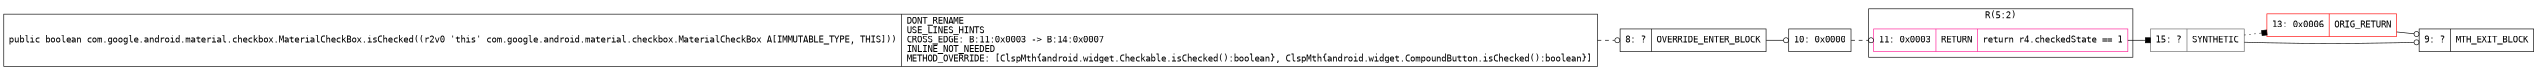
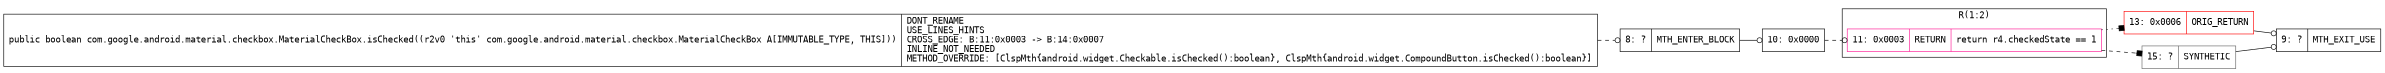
(2001, 16) -> (1974, 16)
(2252, 34) -> (2110, 29)
(1709, 40) -> (1696, 40)
(2137, 40) -> (2118, 52)
(2492, 40) -> (2344, 40)
